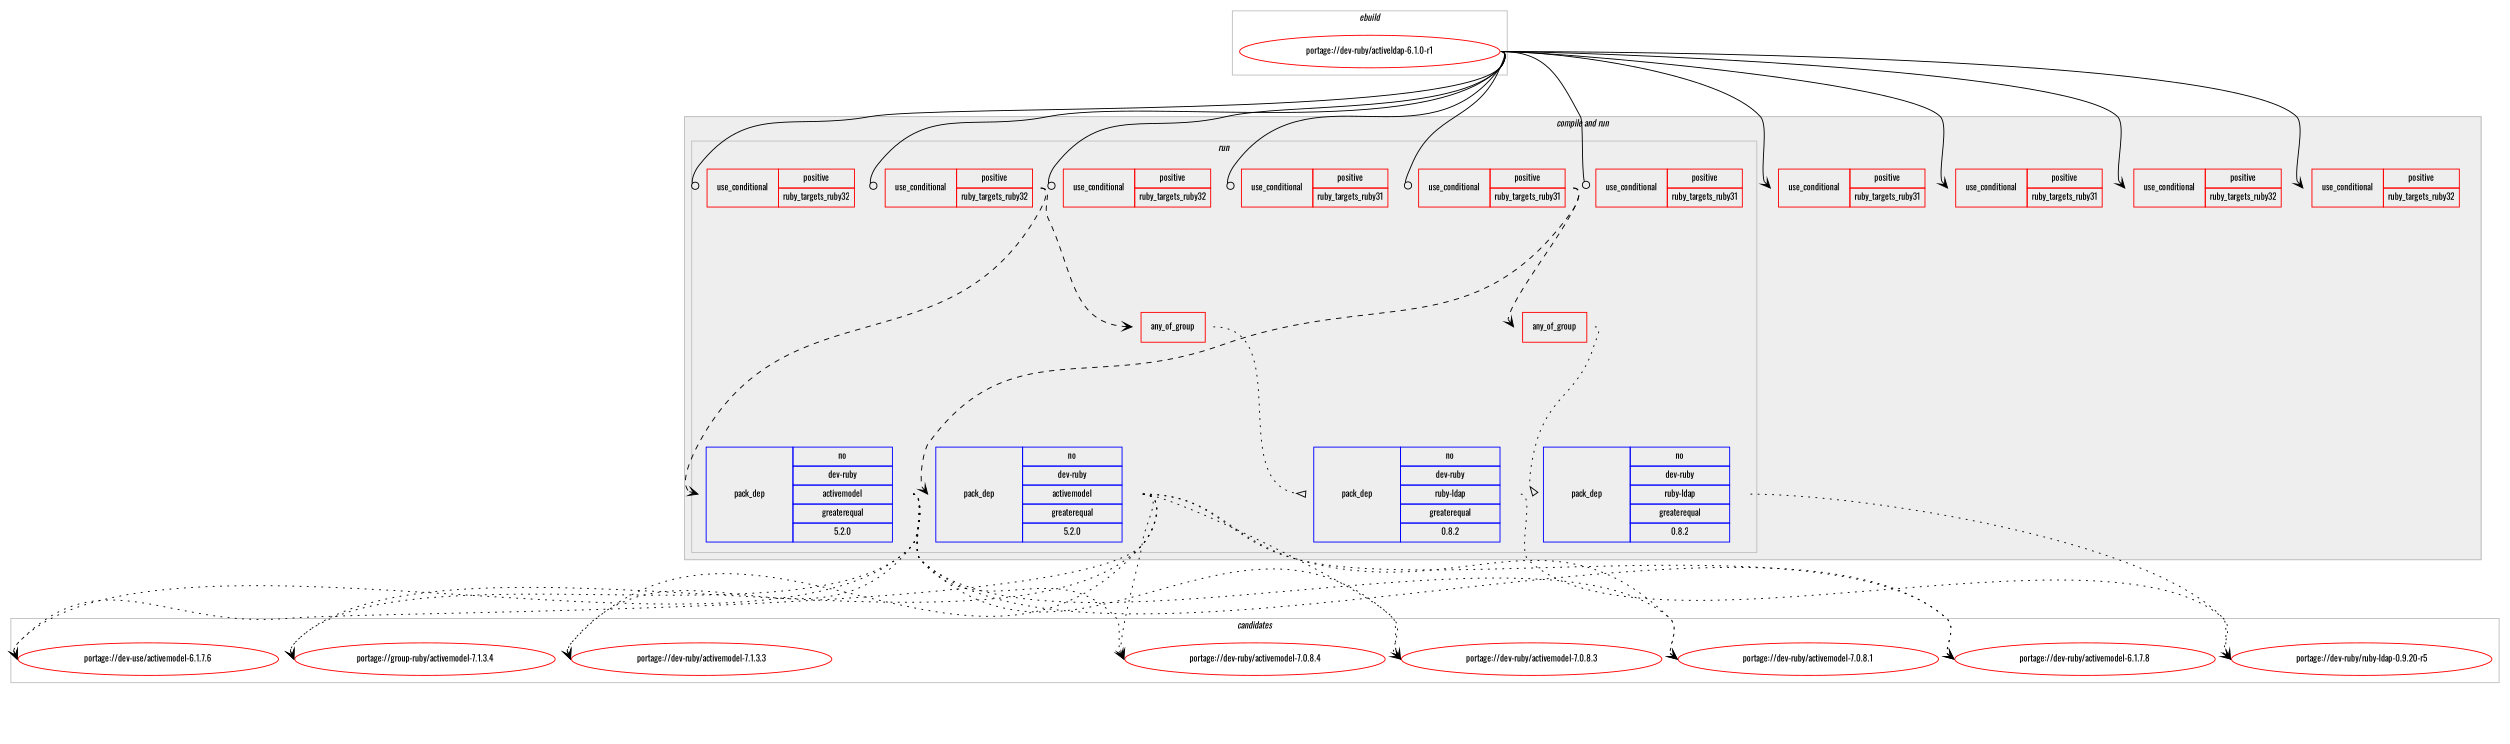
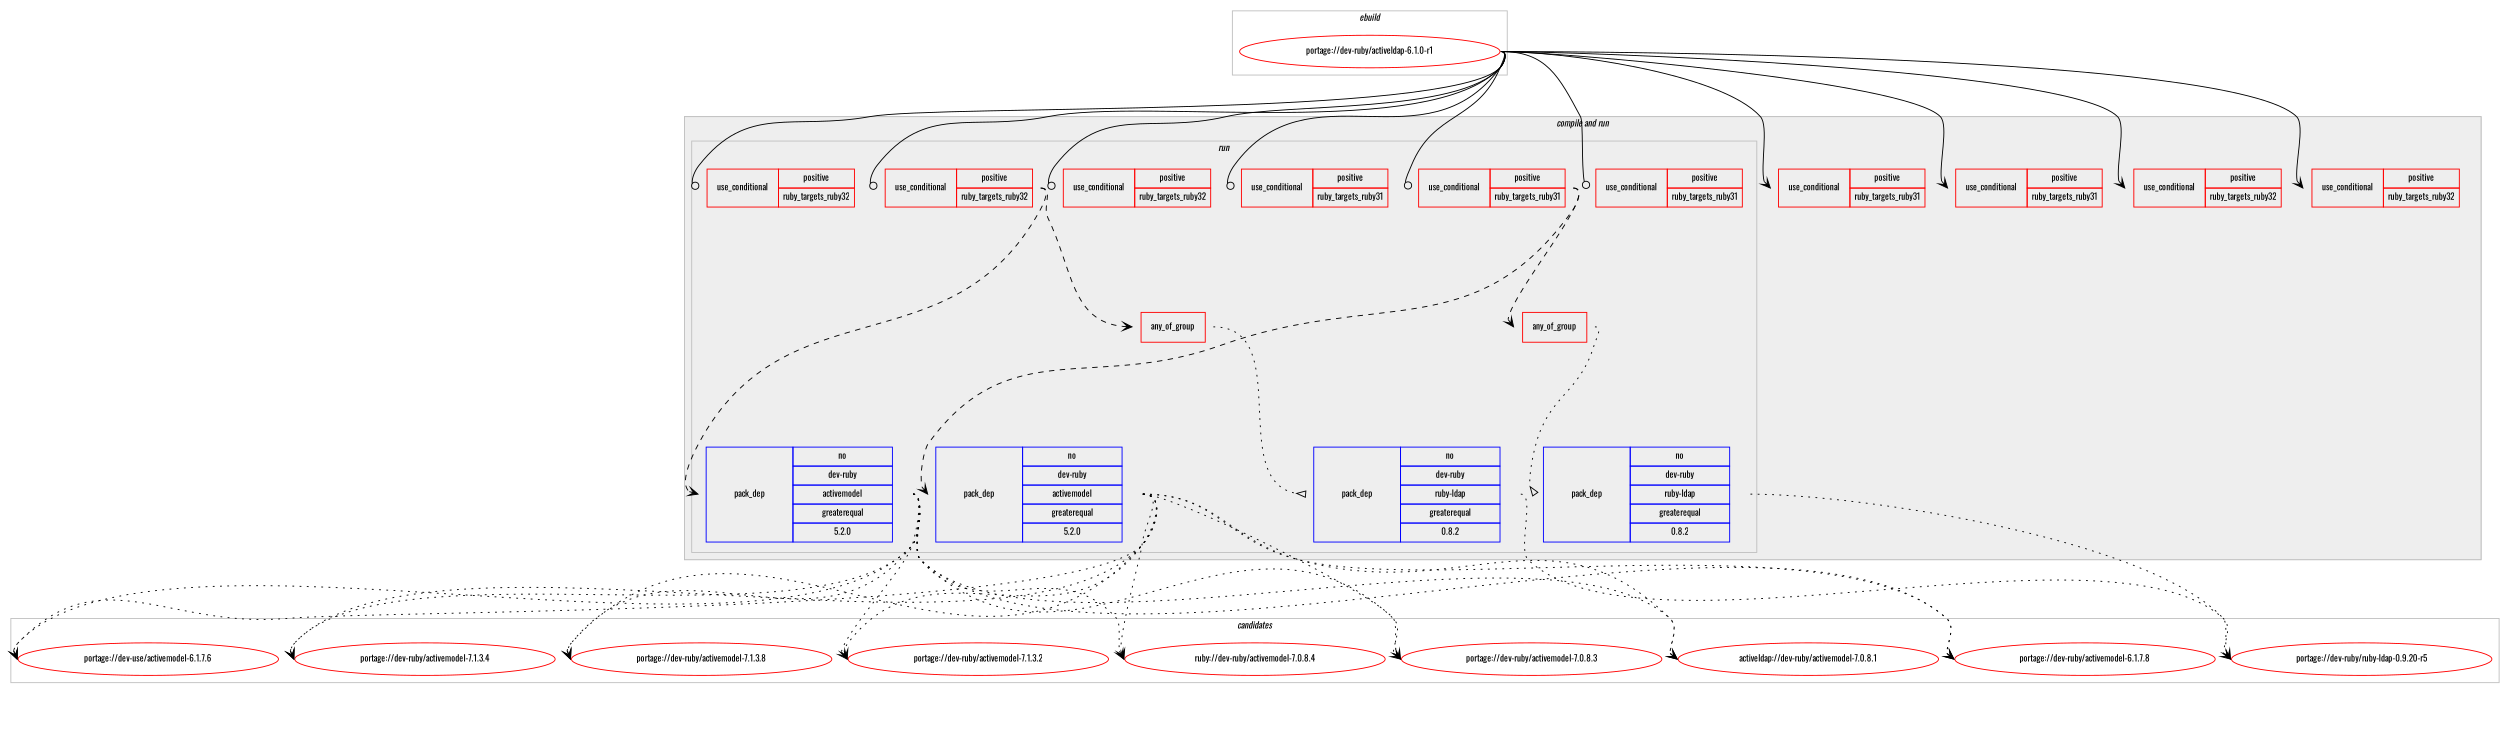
(425, 659) -> (425, 659)
(702, 659) -> (702, 659)
none -> (978, 659)
(1255, 659) -> (1255, 659)
(1808, 659) -> (1808, 659)
